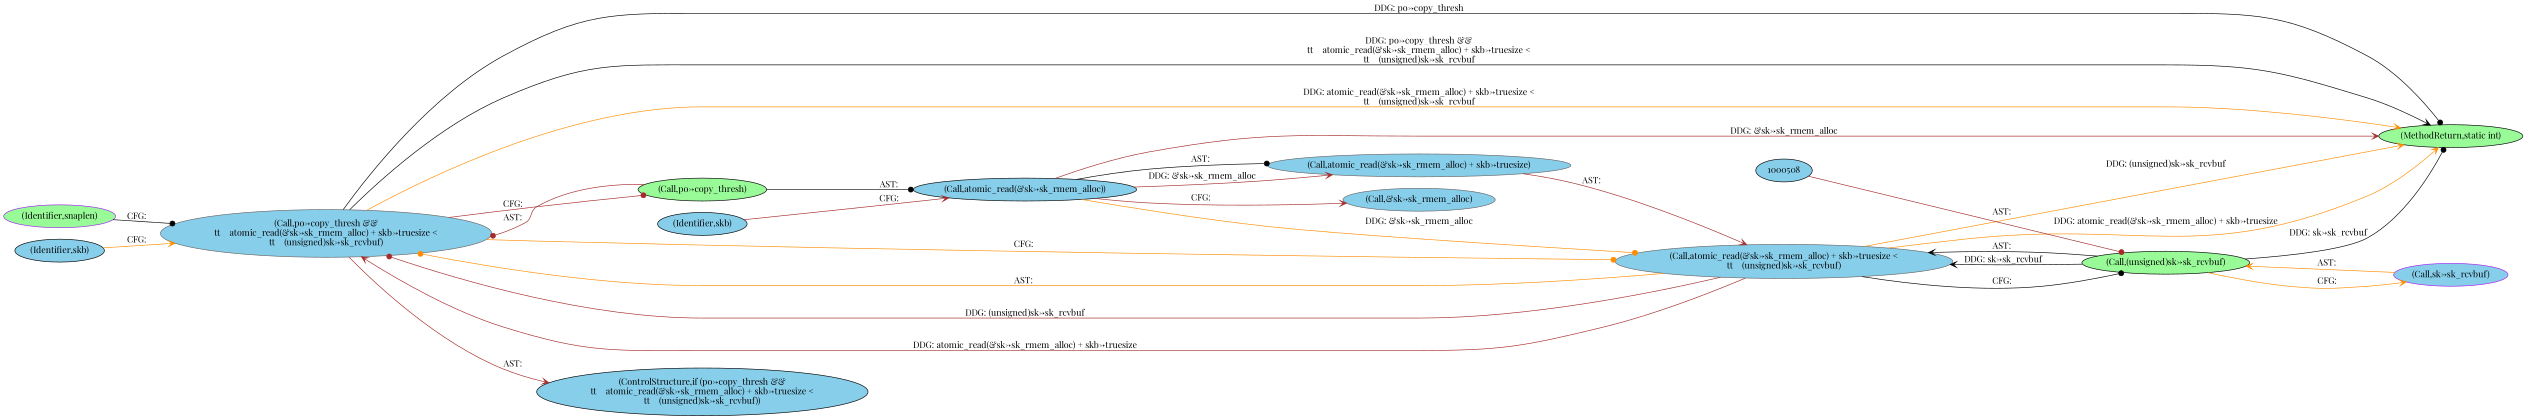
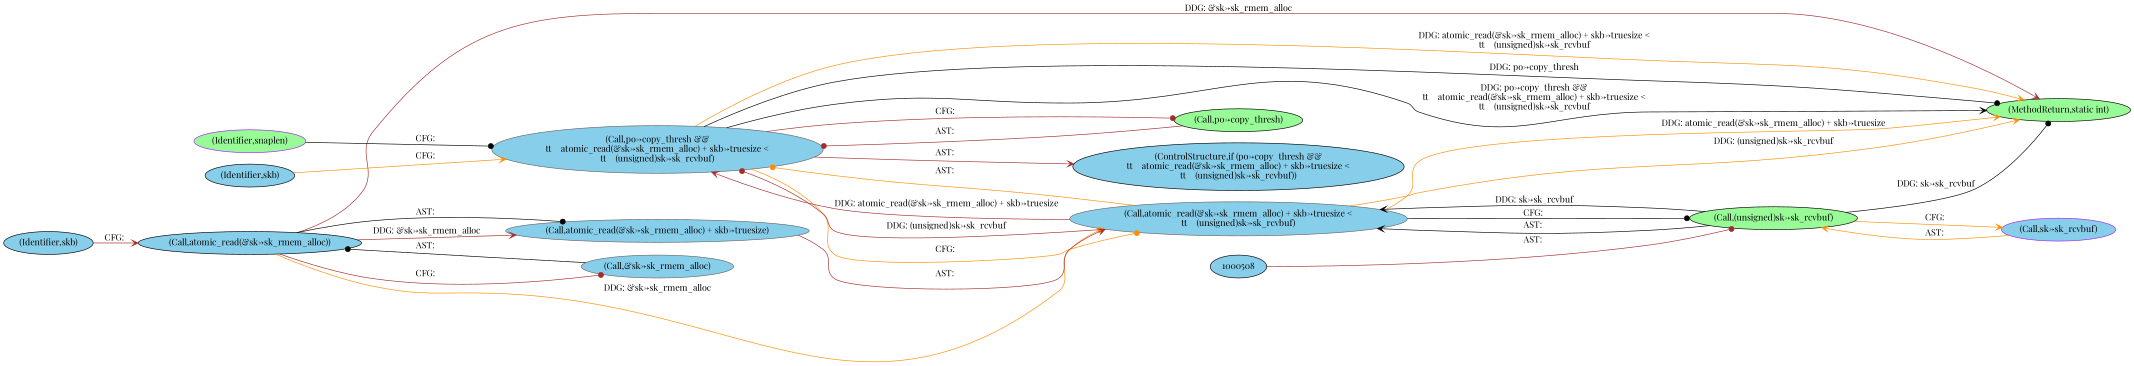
(837, 190) -> (468, 256)
(1218, 205) -> (438, 284)
